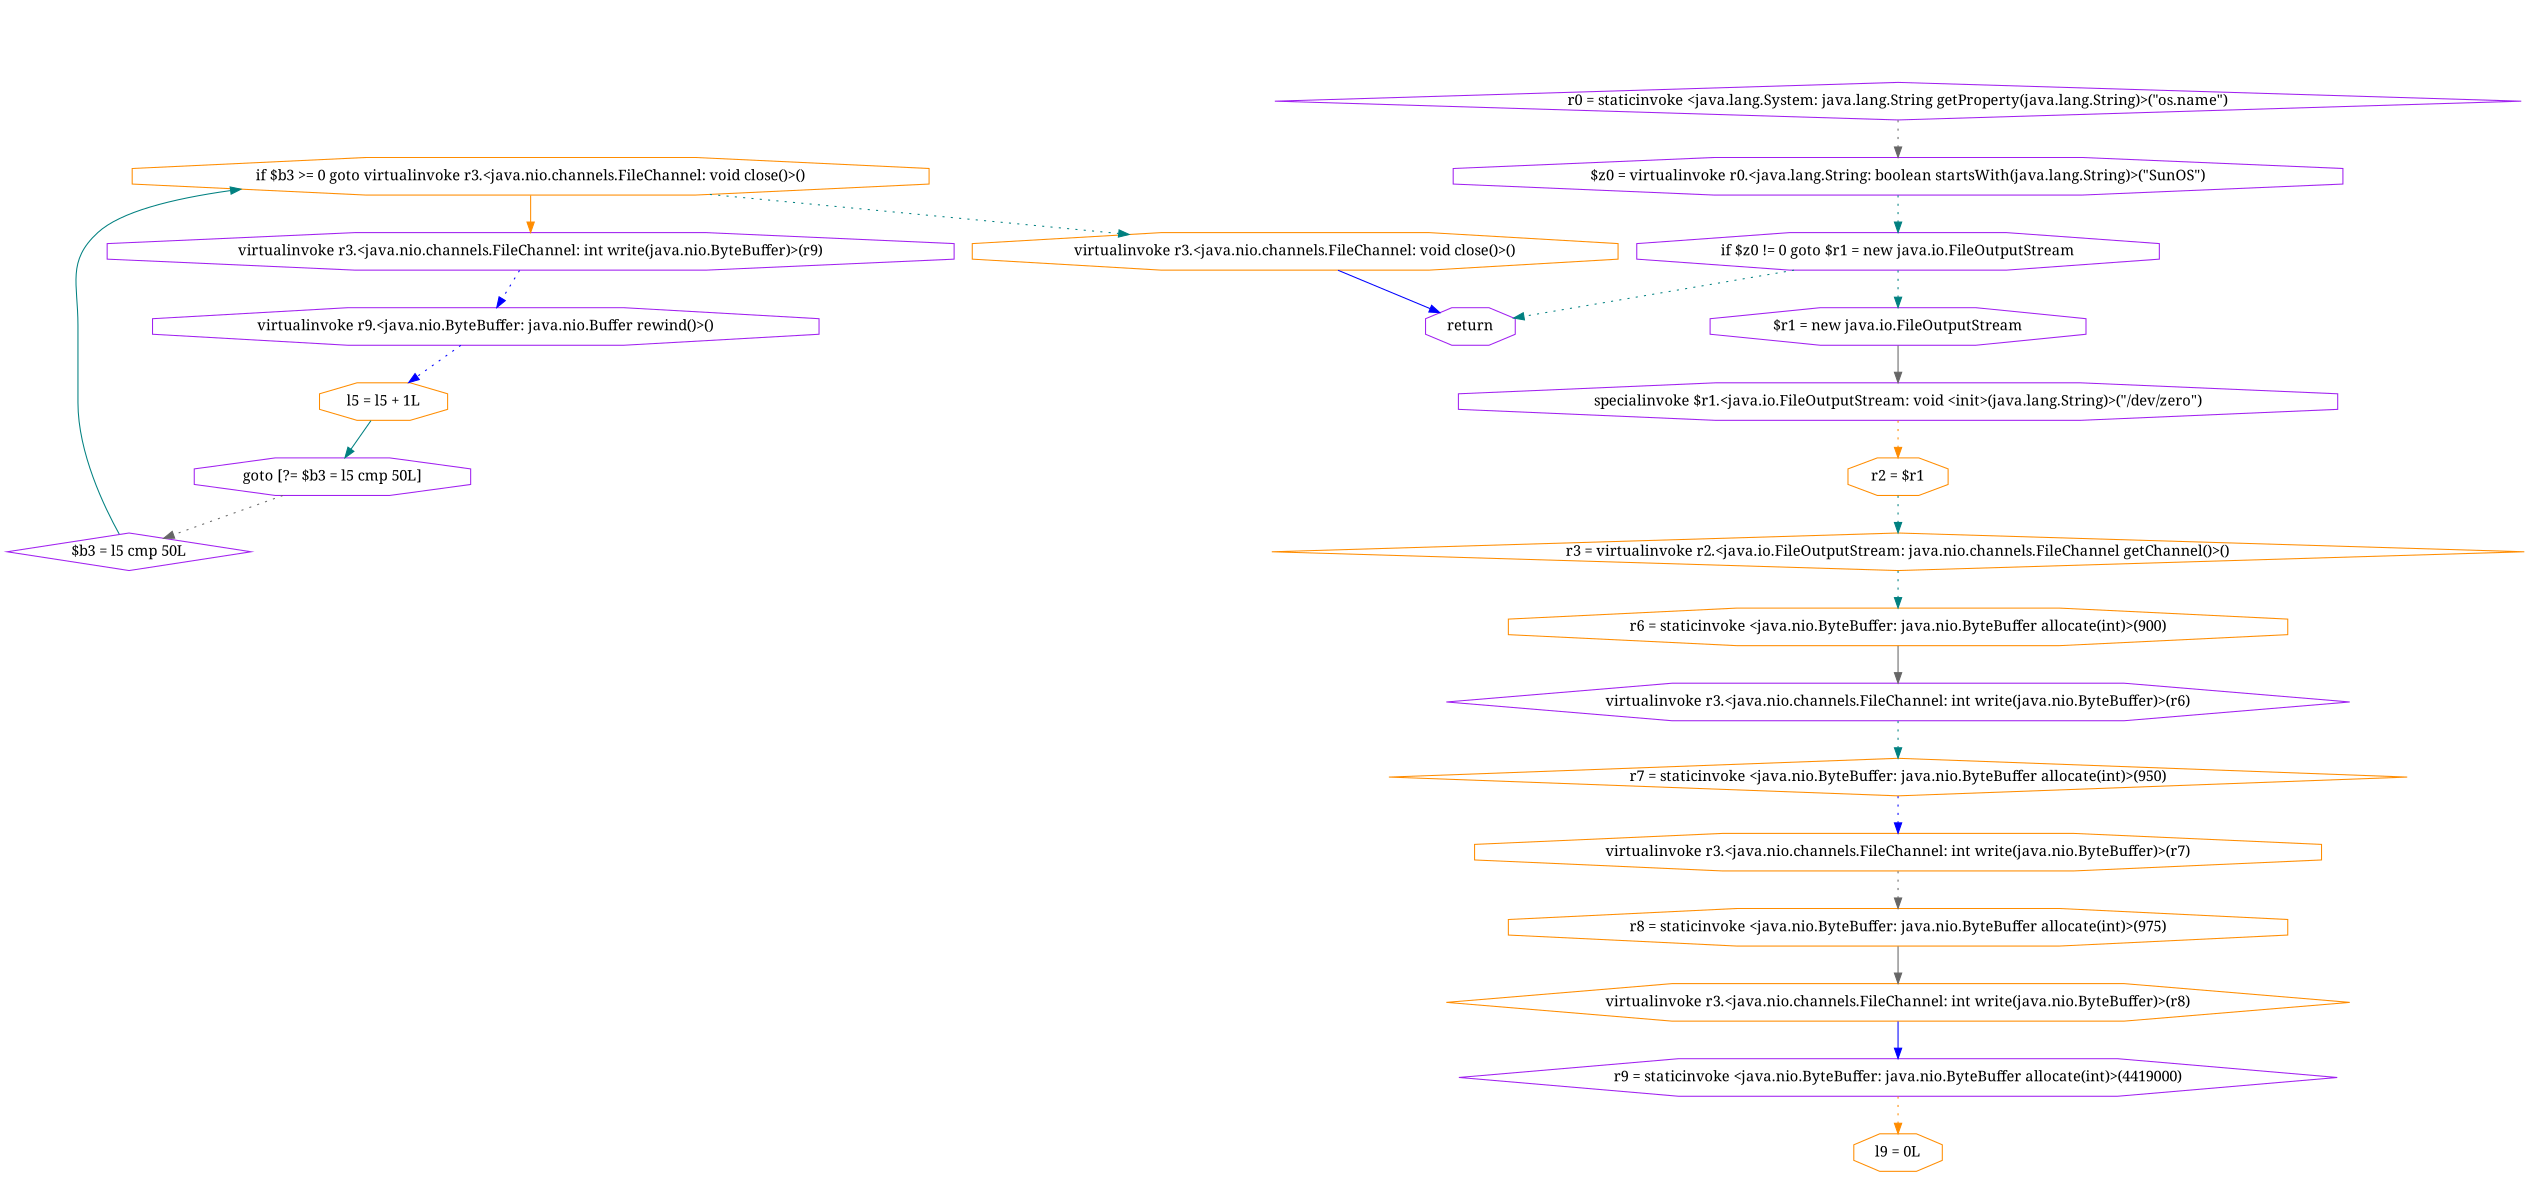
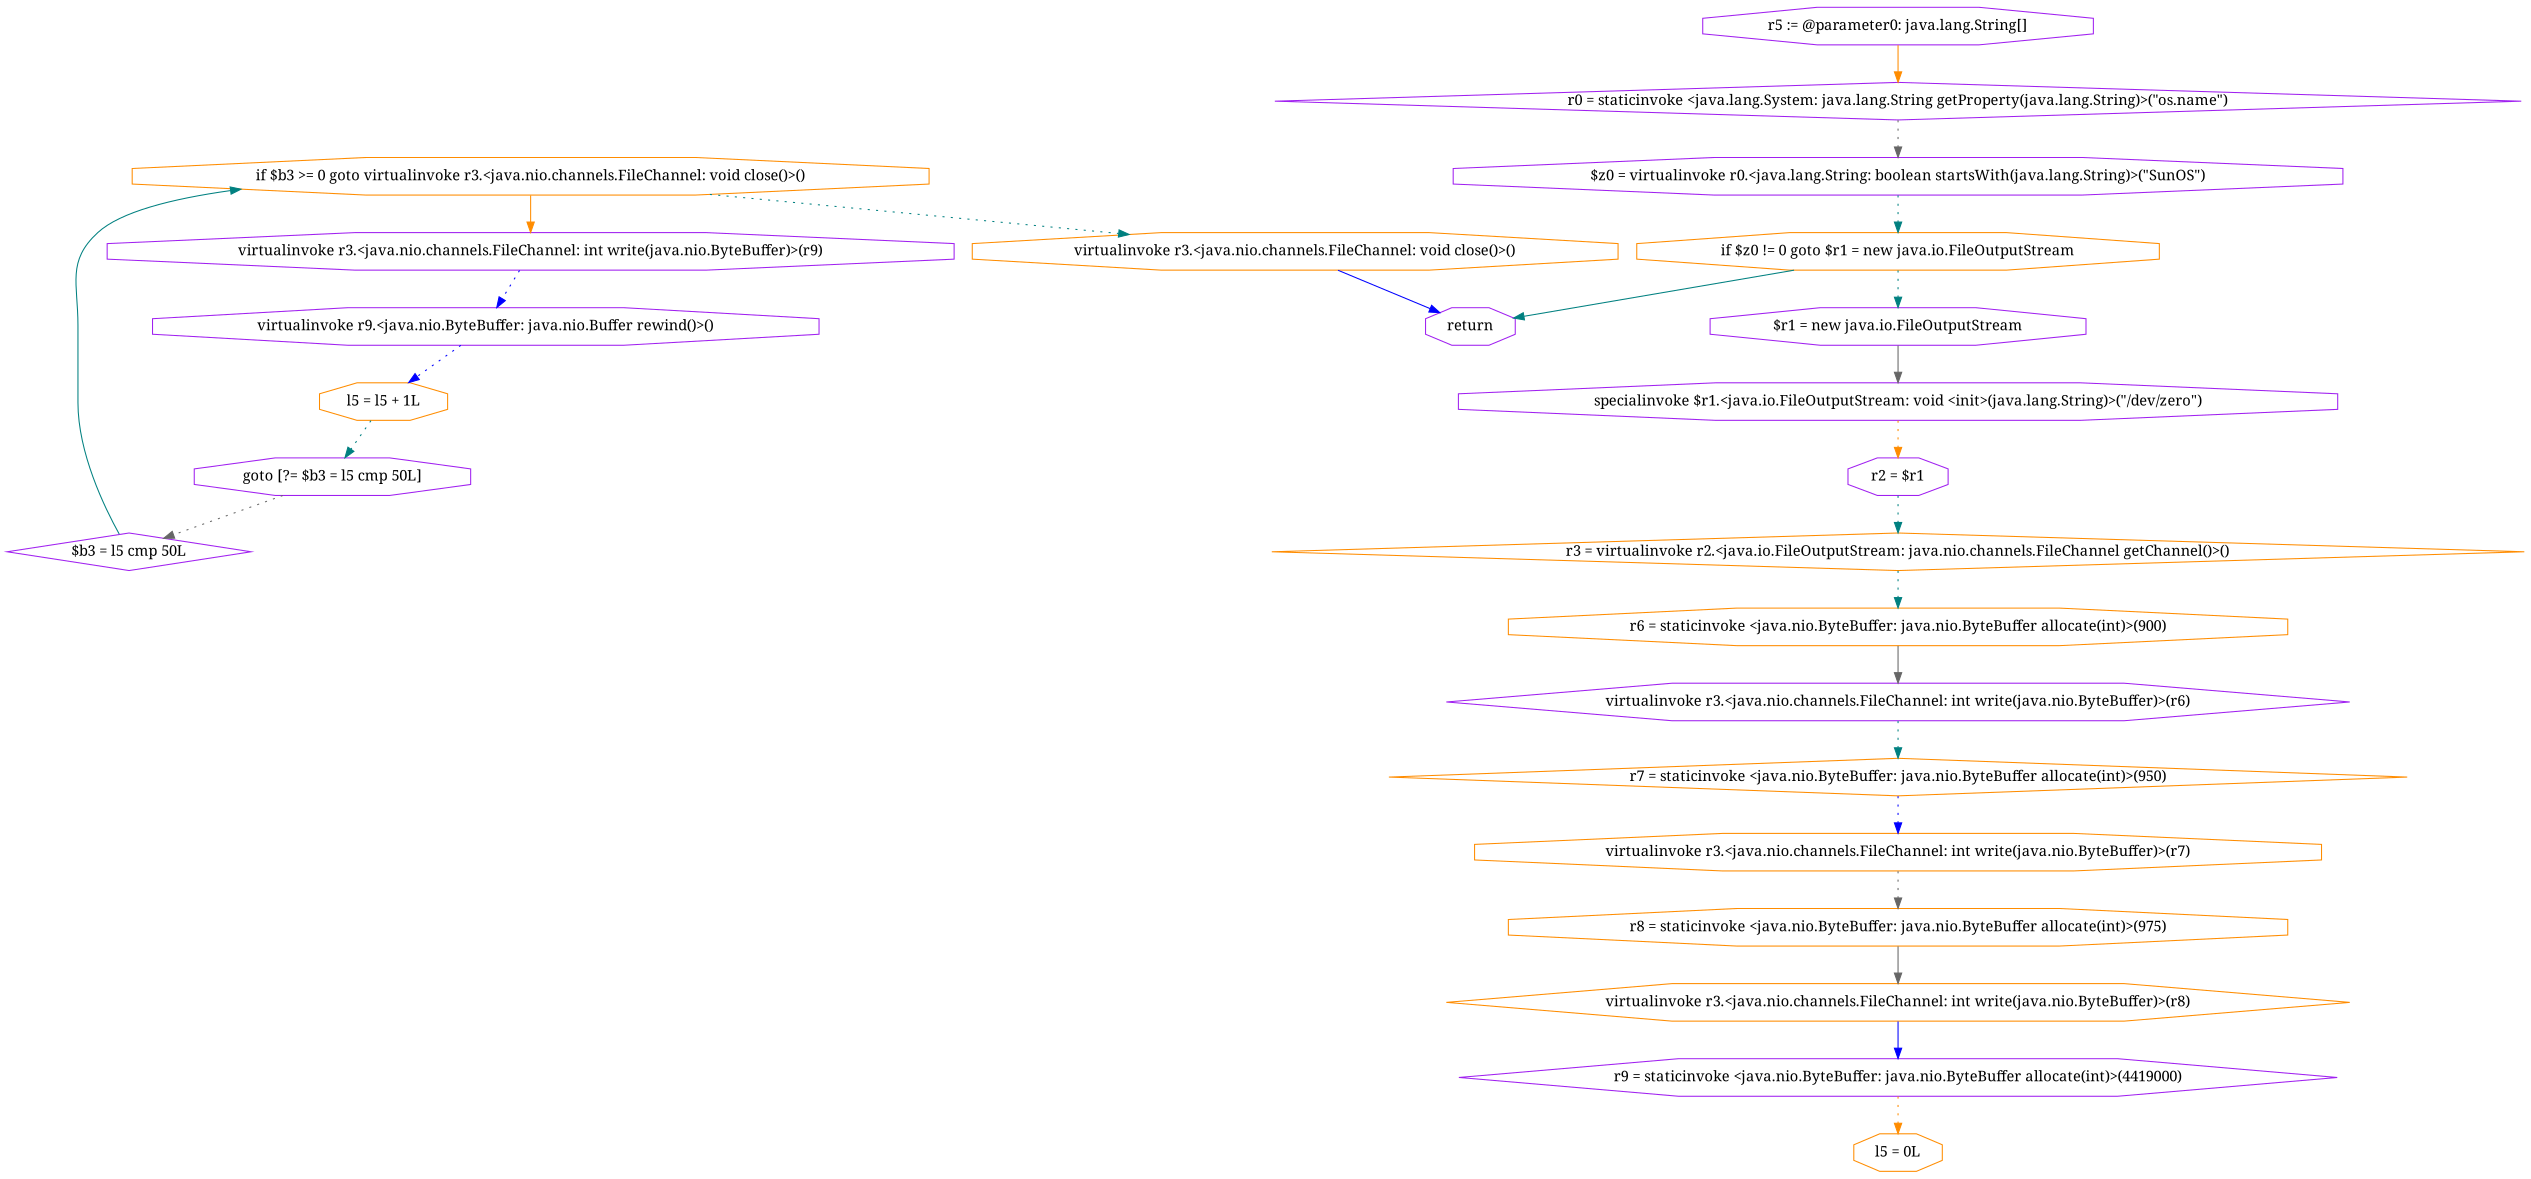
none -> (1898, 26)
(1898, 251) -> (1898, 251)
(1659, 293) -> (1659, 293)
(361, 435) -> (361, 435)
(1898, 477) -> (1898, 477)
(1898, 1153) -> (1898, 1153)
